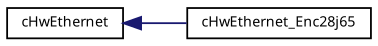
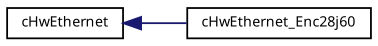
(279, 23) -> (279, 23)
